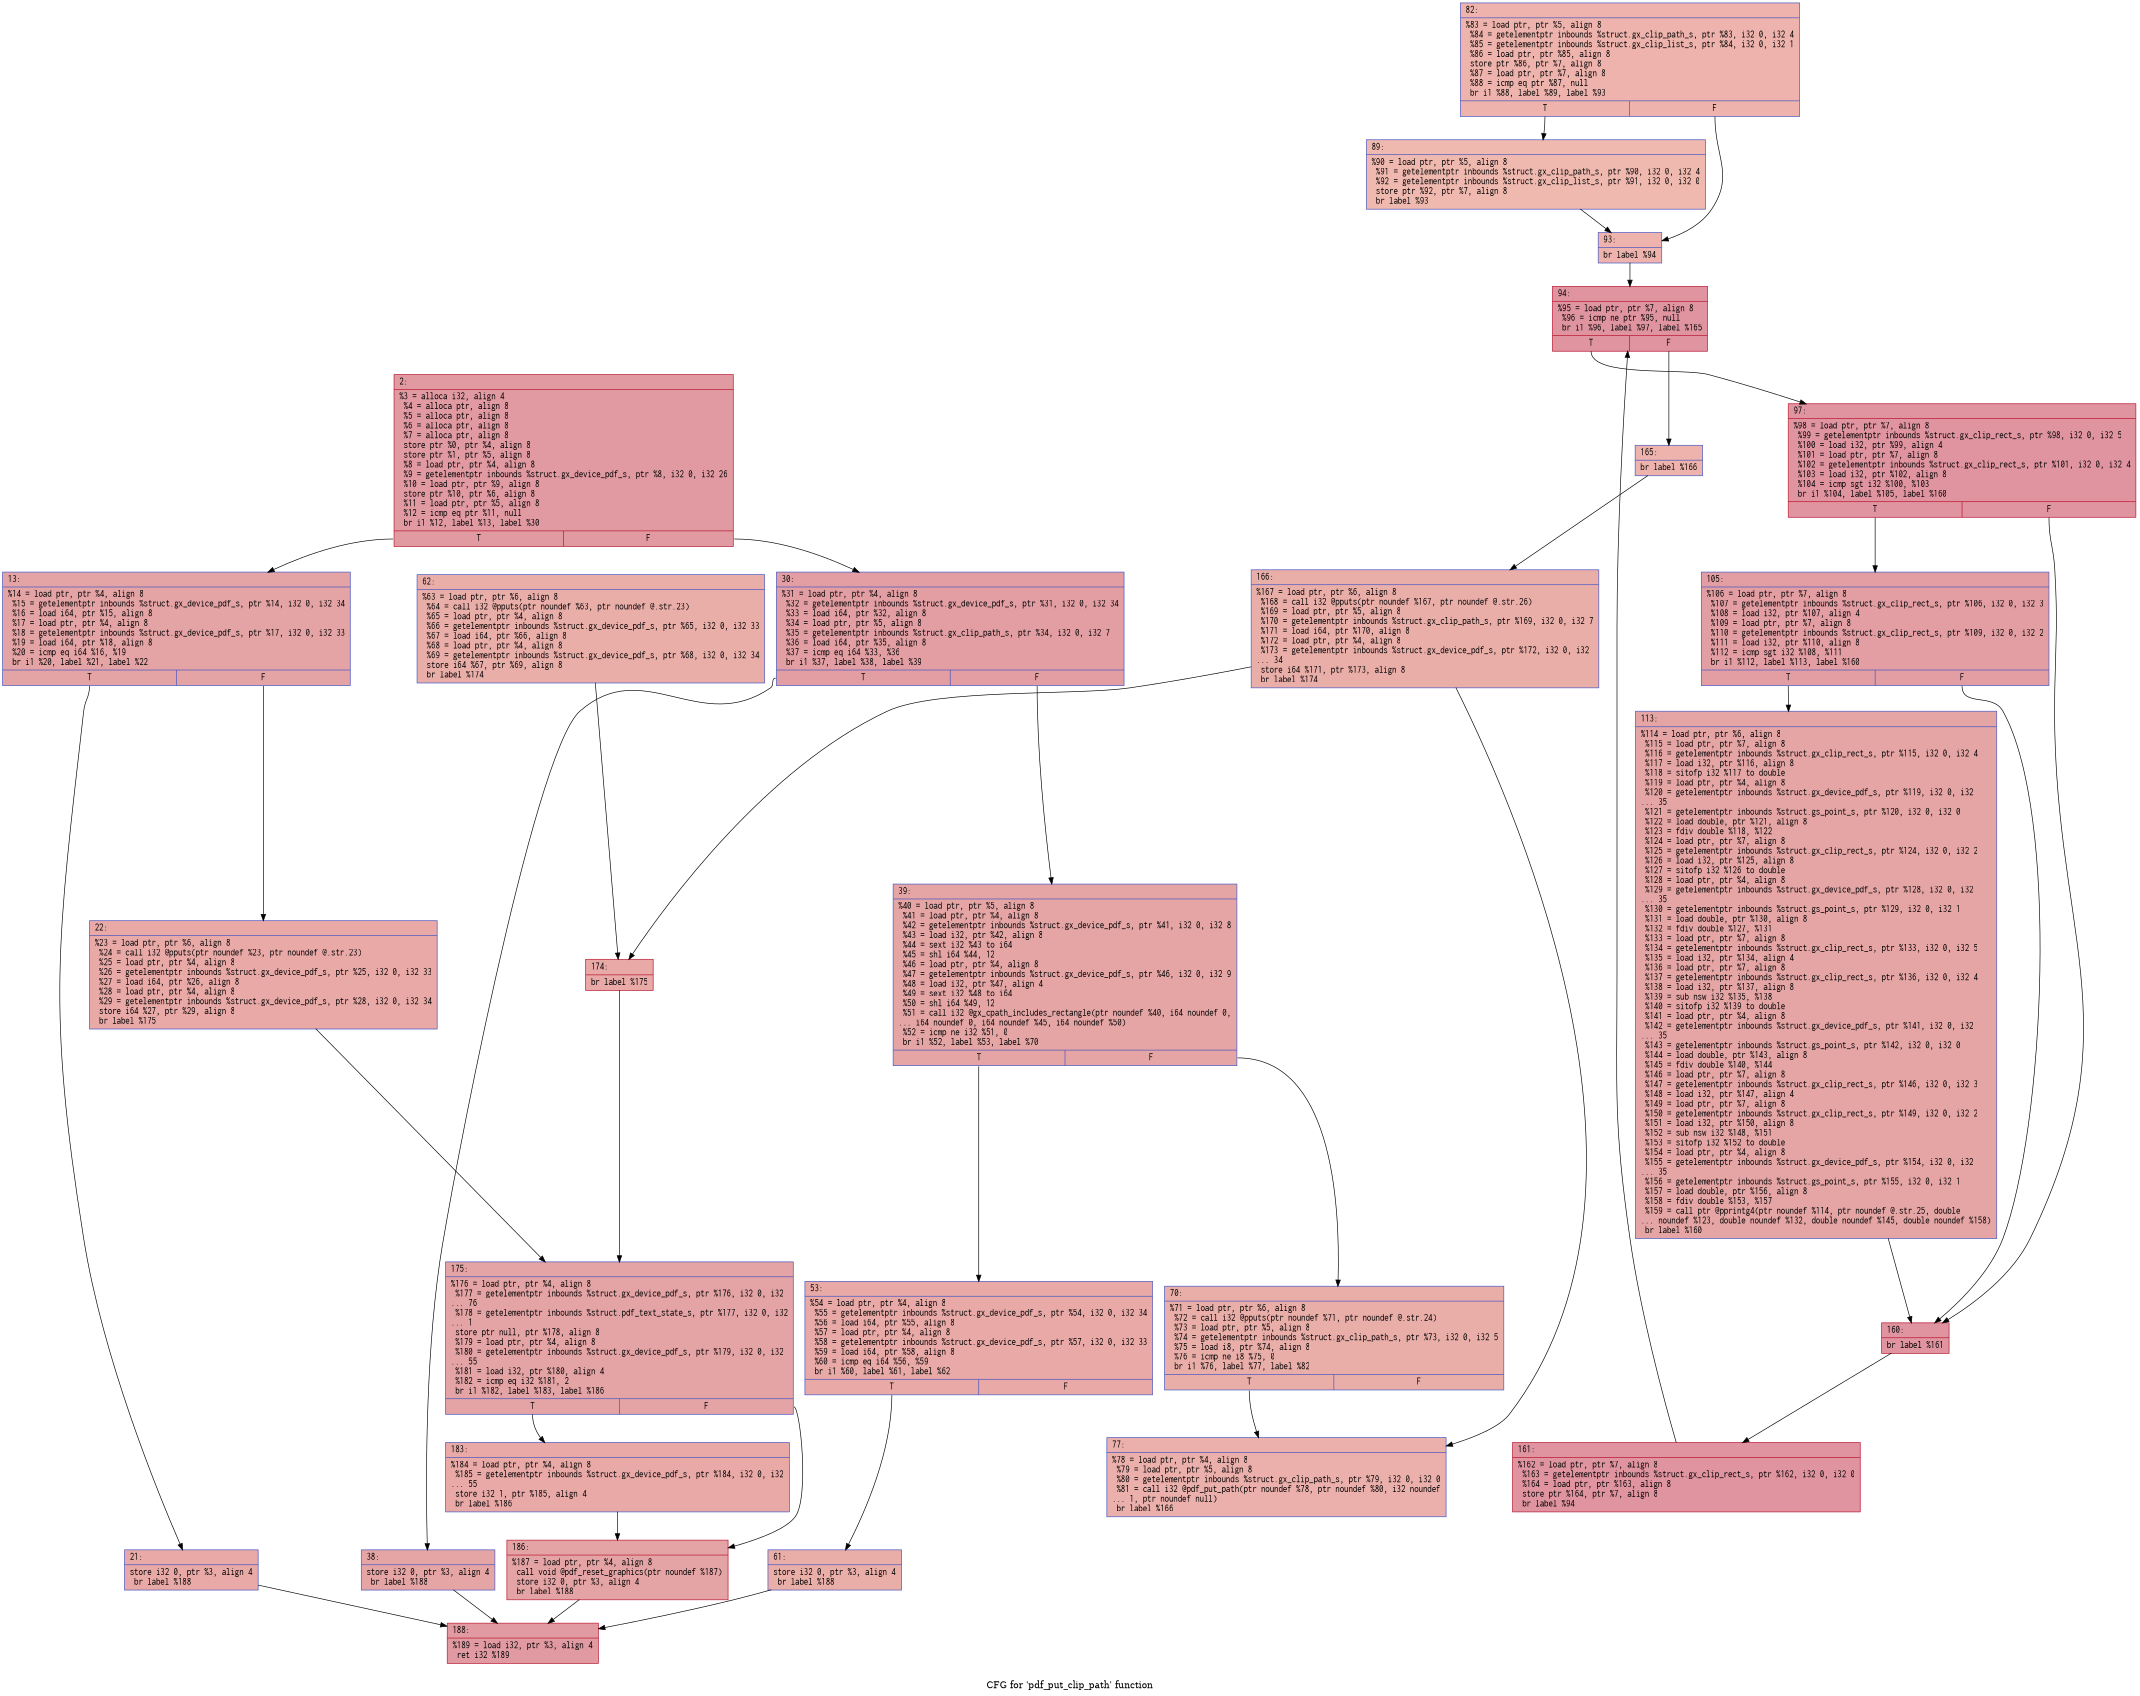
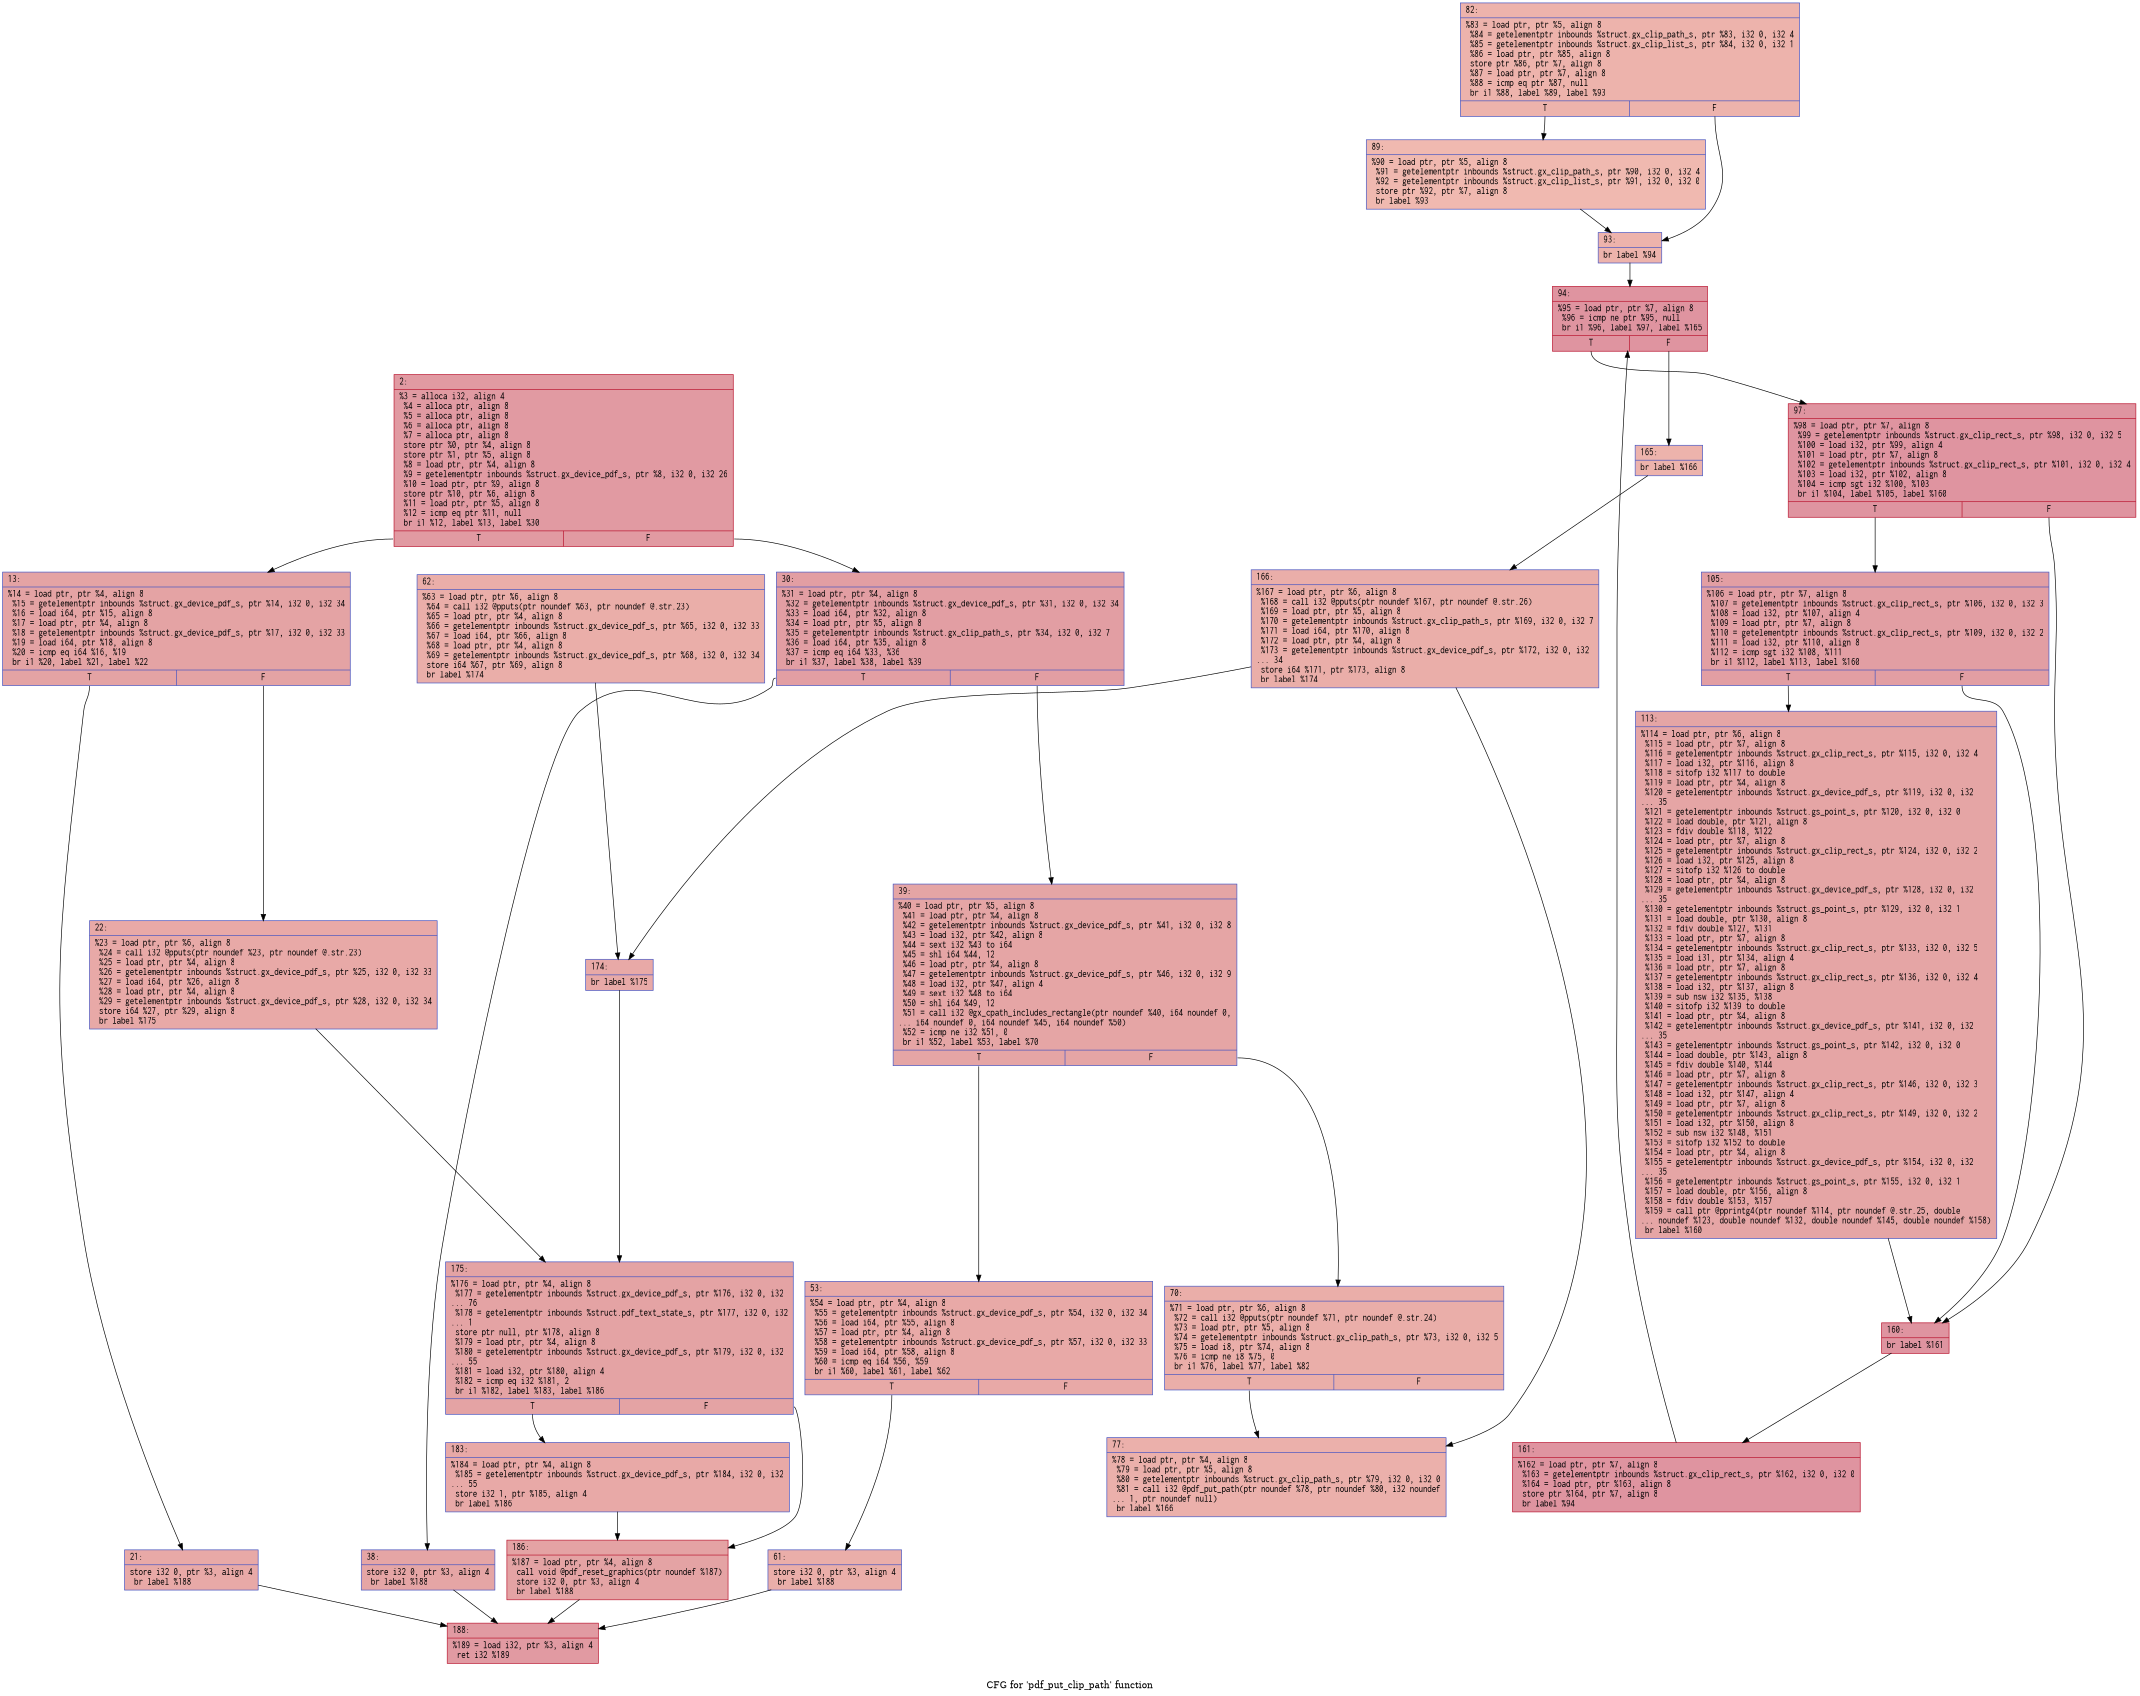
(1718, 958) -> (1718, 958)
(619, 975) -> (619, 975)
